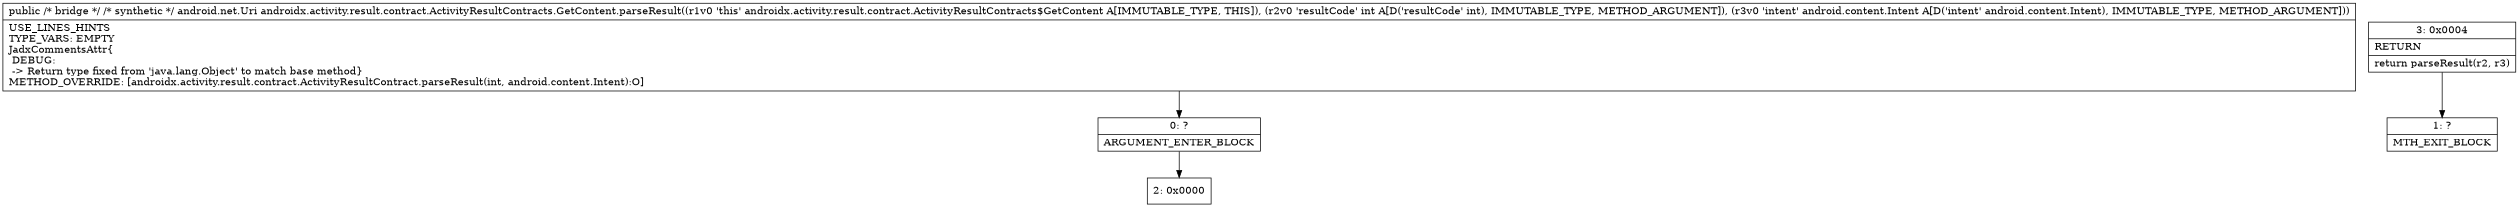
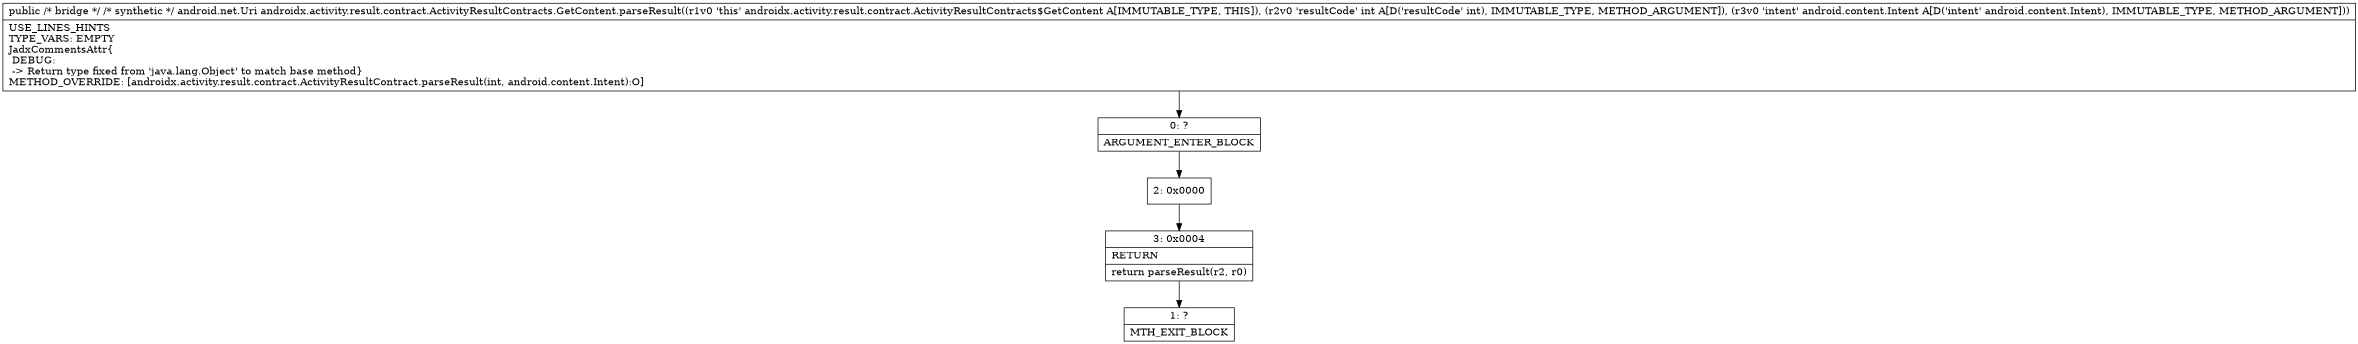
(2442, 63) -> (1179, 272)
none -> (1179, 214)
